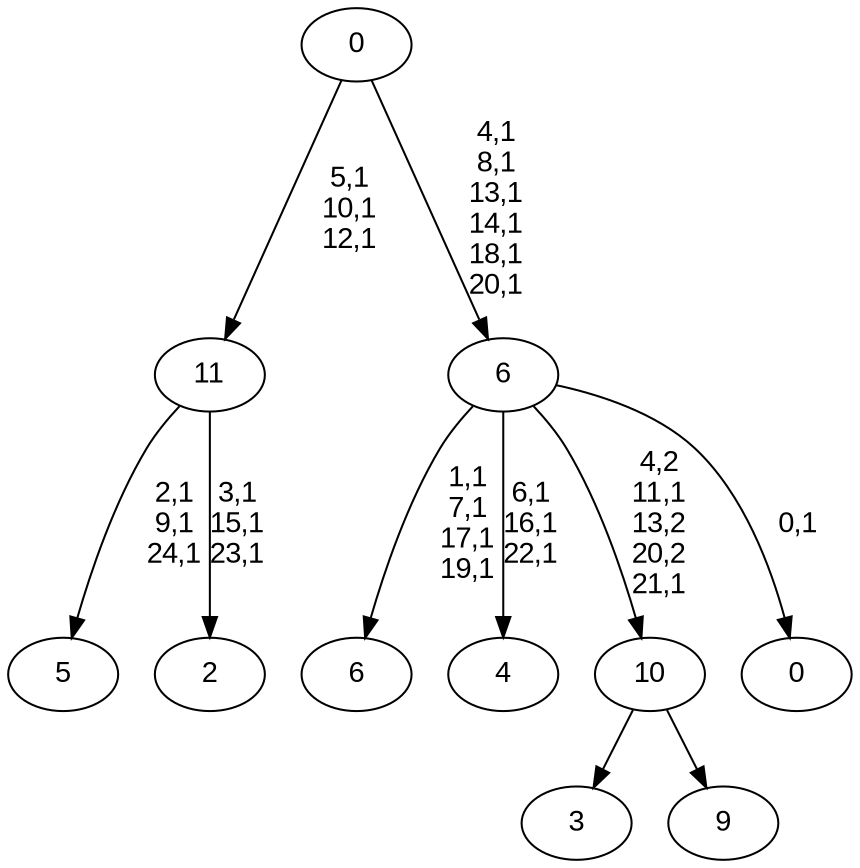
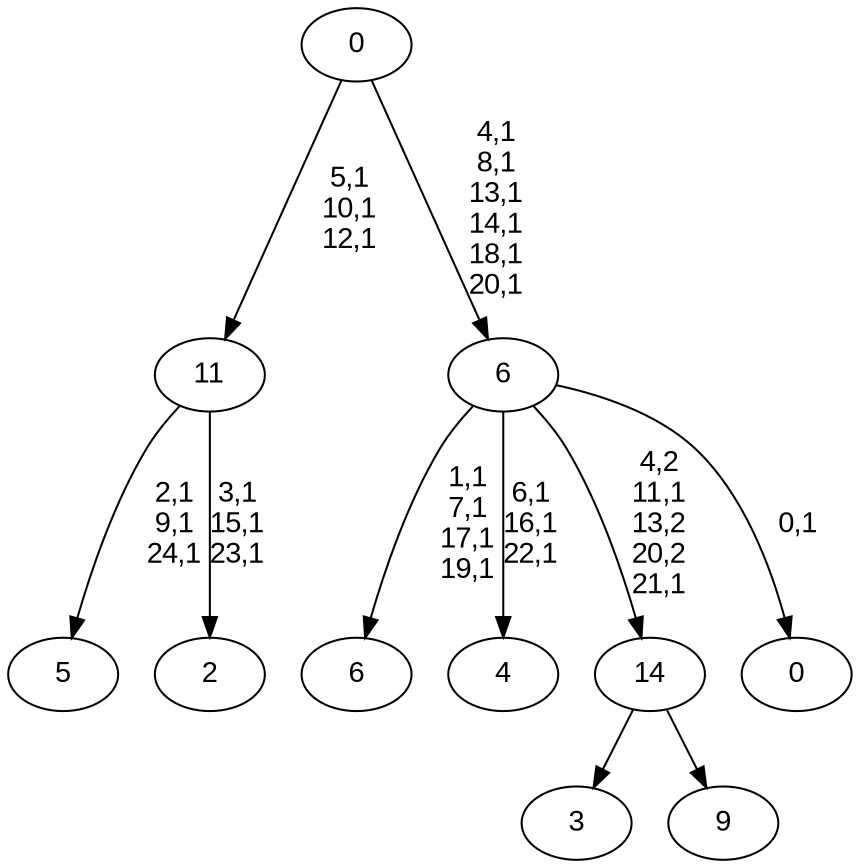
(650, 674) -> (650, 674)
